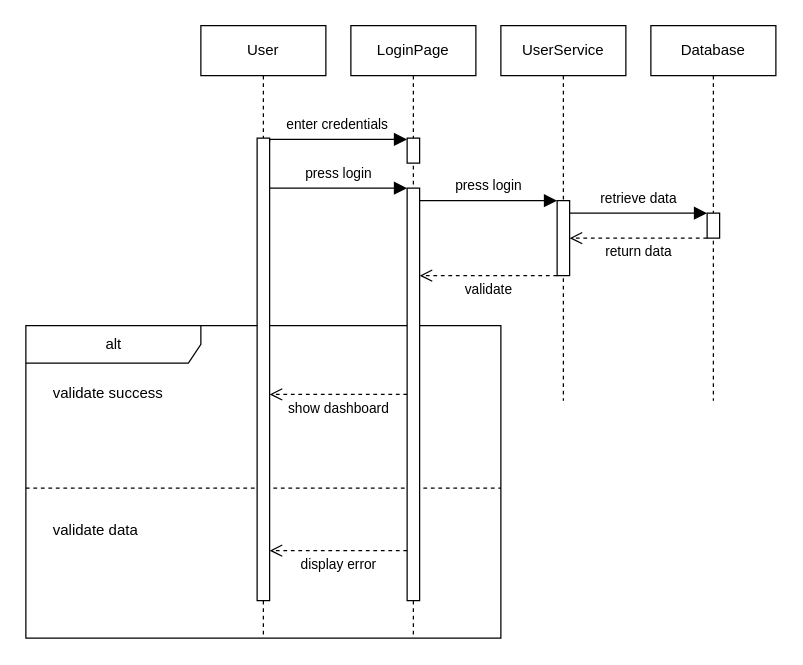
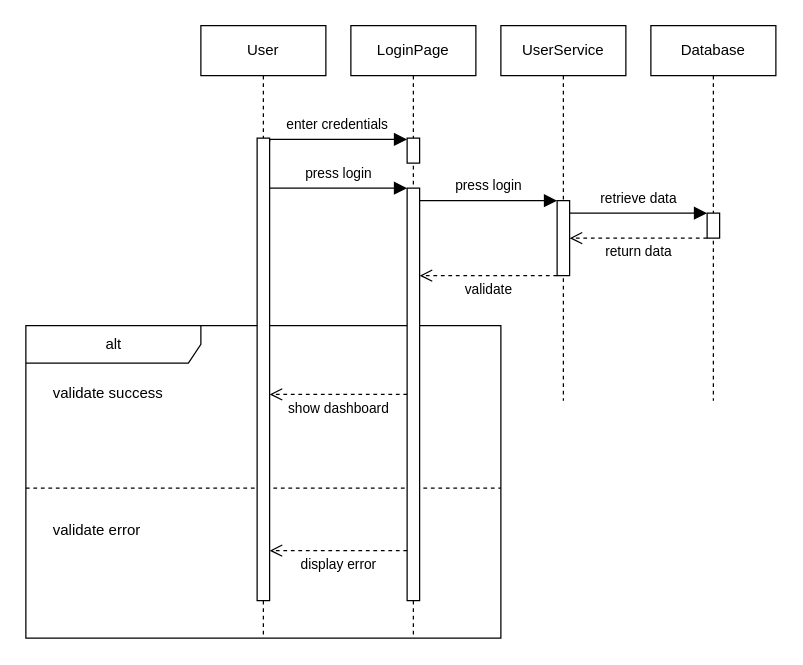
(101, 530) -> (105, 530)
